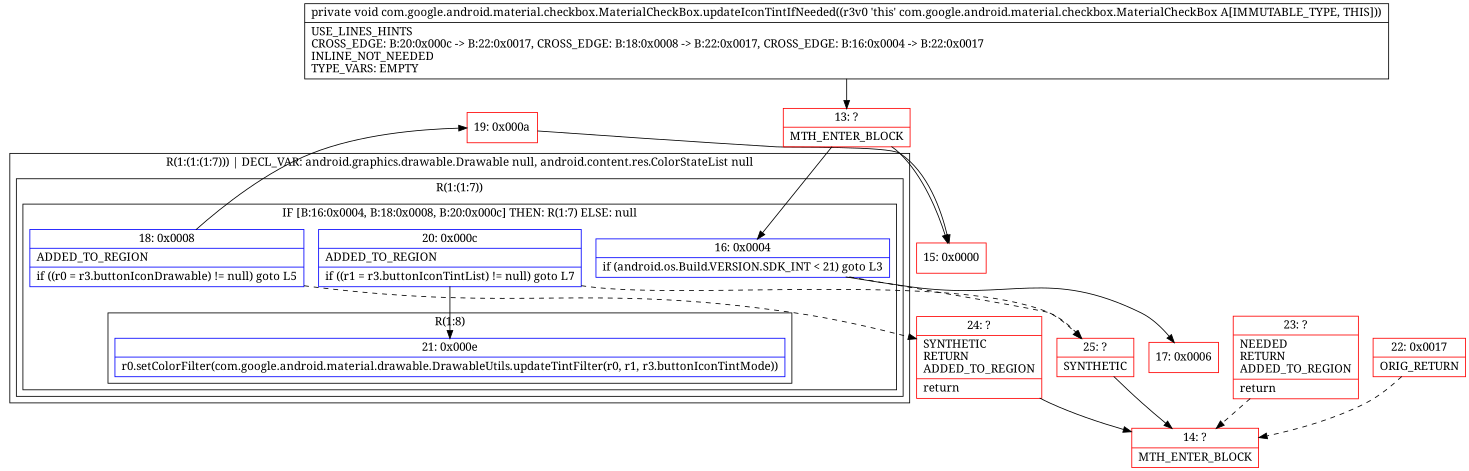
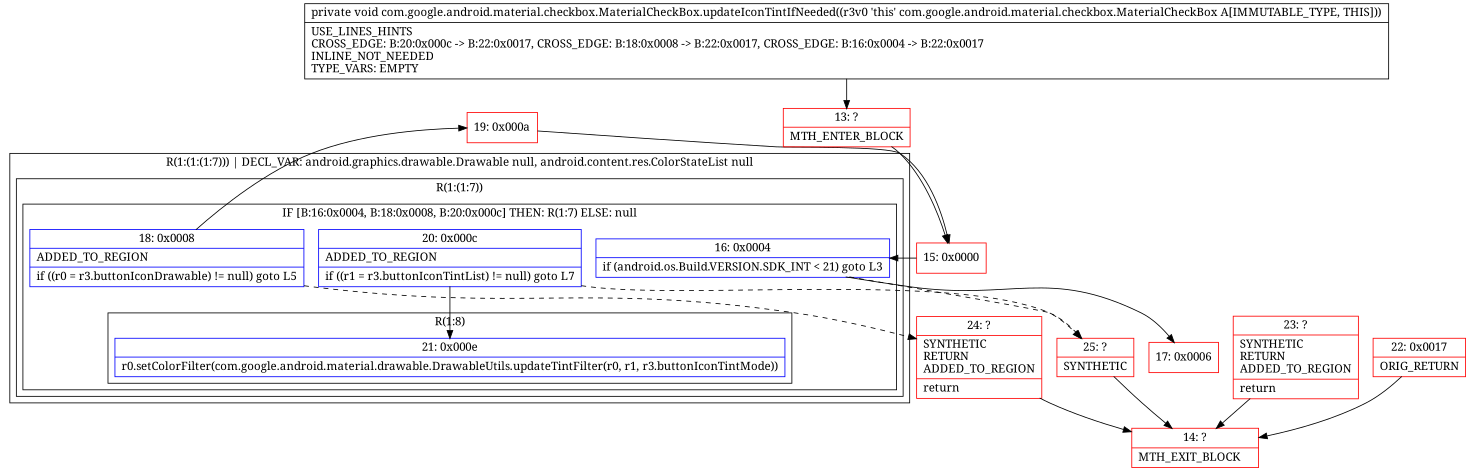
(797, 190) -> (907, 258)
(1264, 344) -> (1272, 344)
(1236, 411) -> (1236, 411)
(1339, 415) -> (1339, 415)
(1195, 457) -> (1189, 457)
